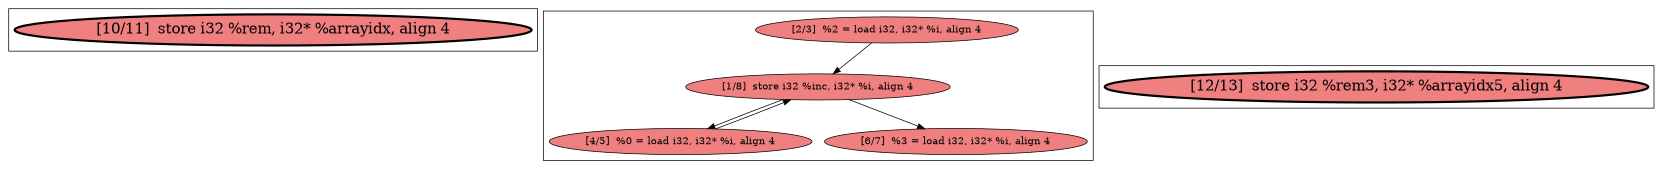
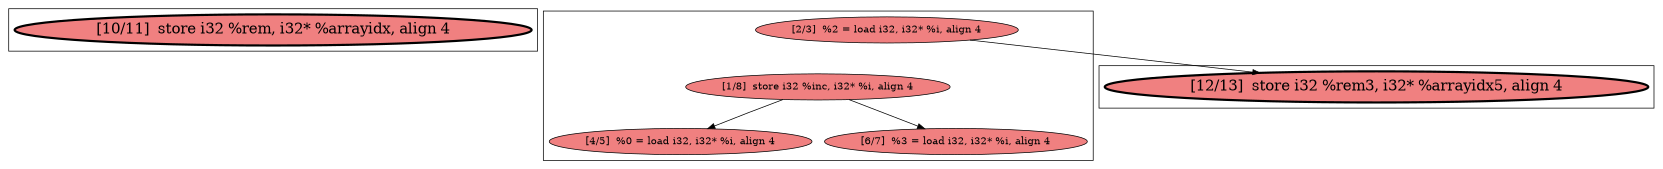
(855, 56) -> (1111, 56)
(750, 116) -> none
